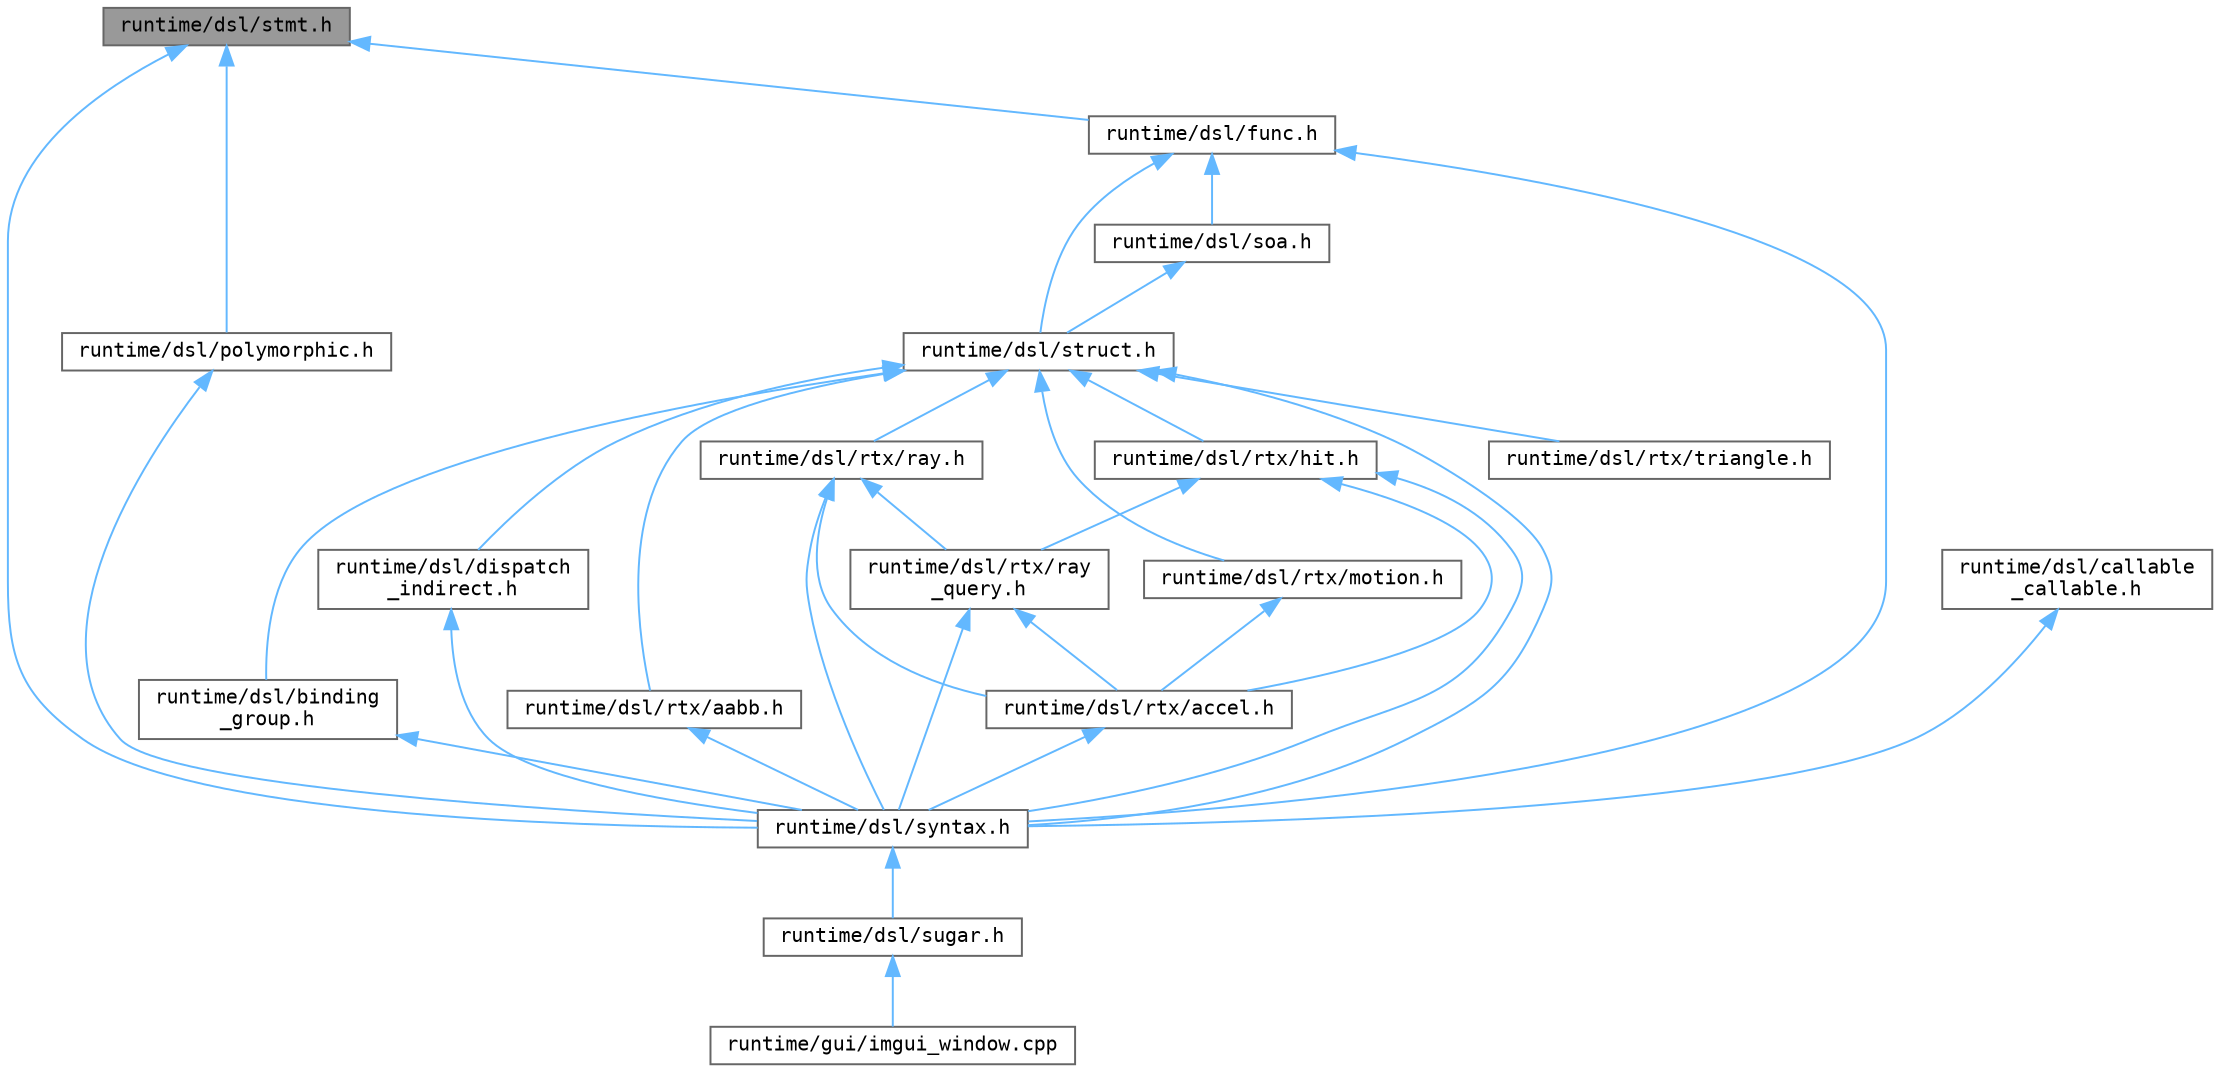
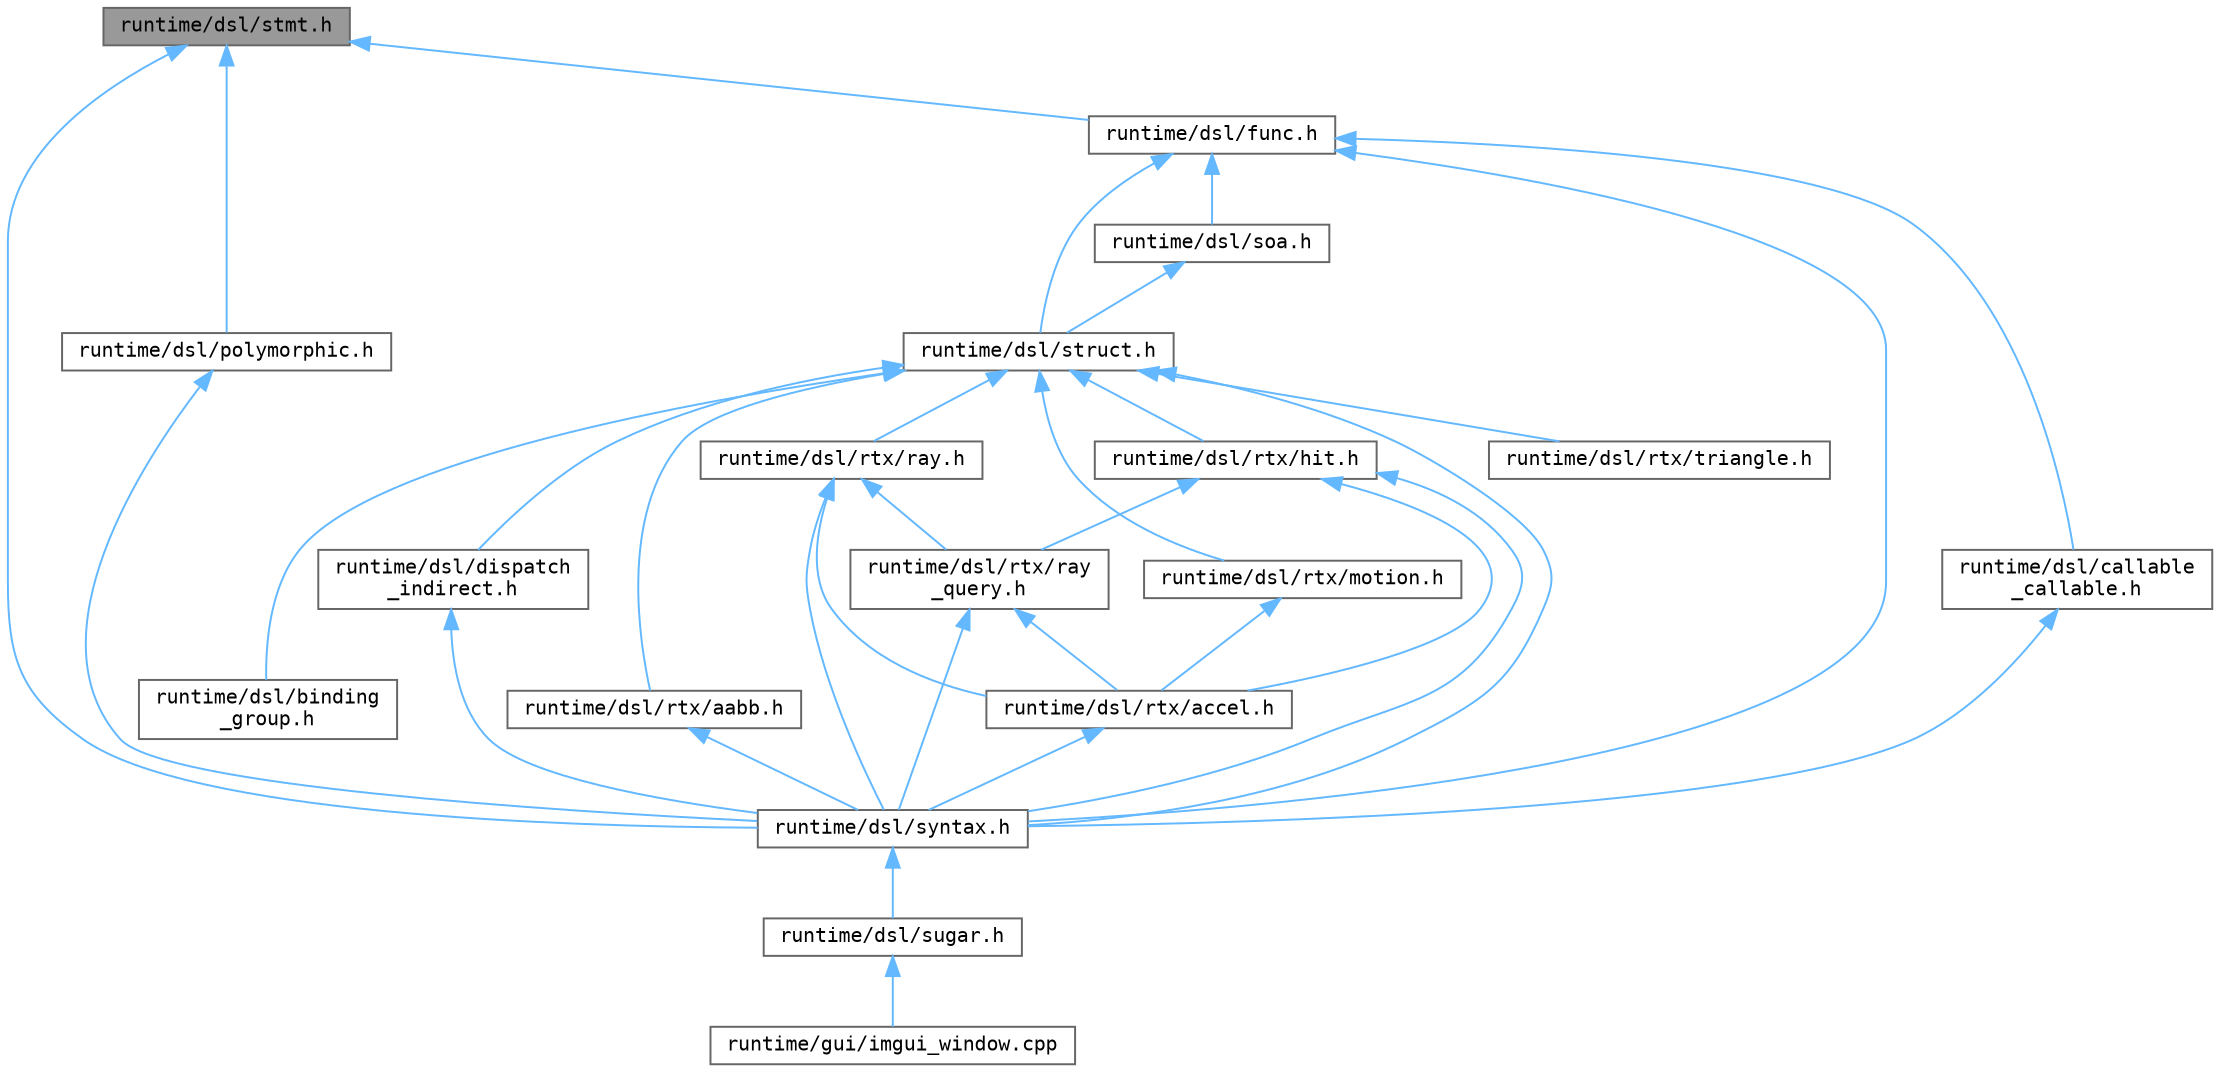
none -> (1822, 188)
(609, 774) -> none
